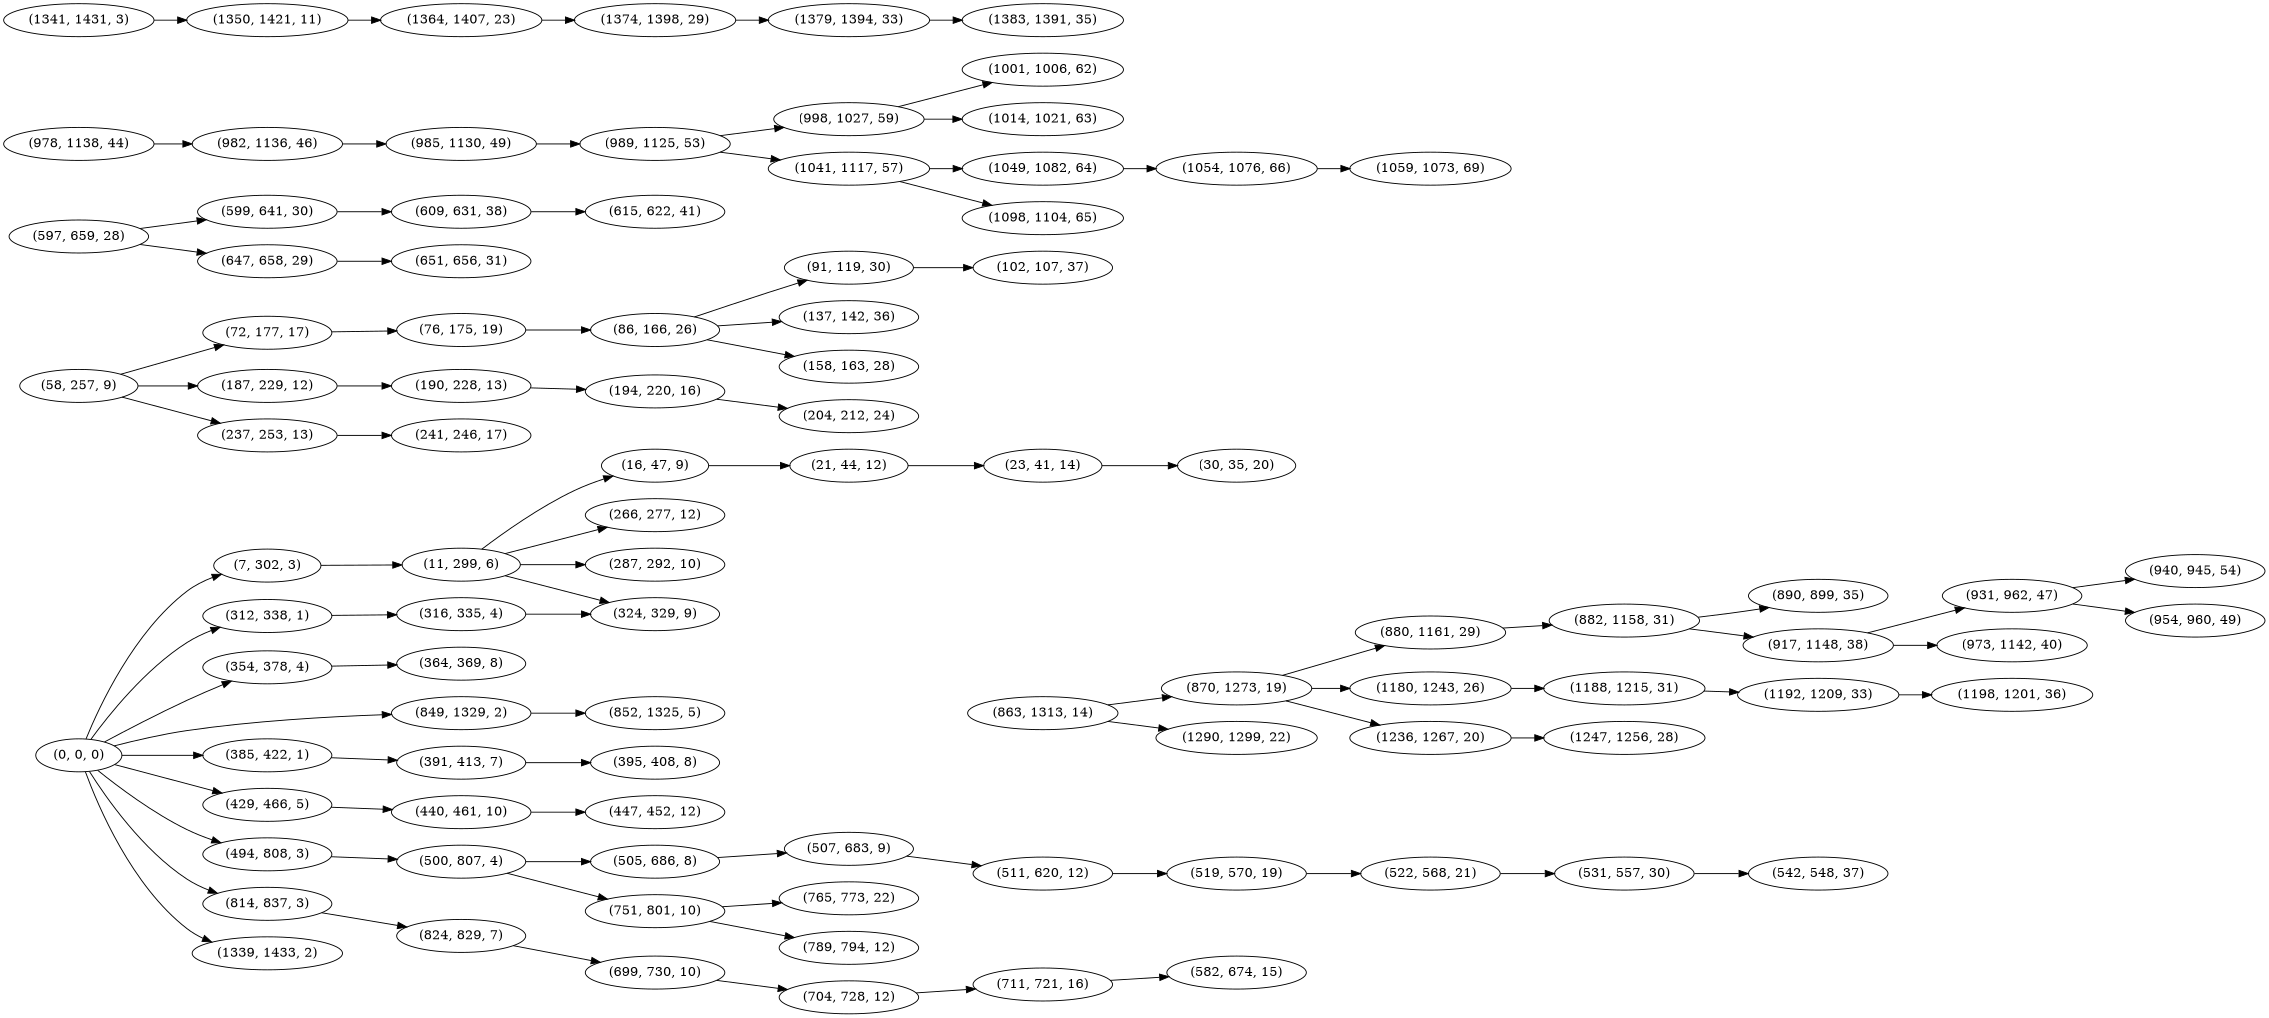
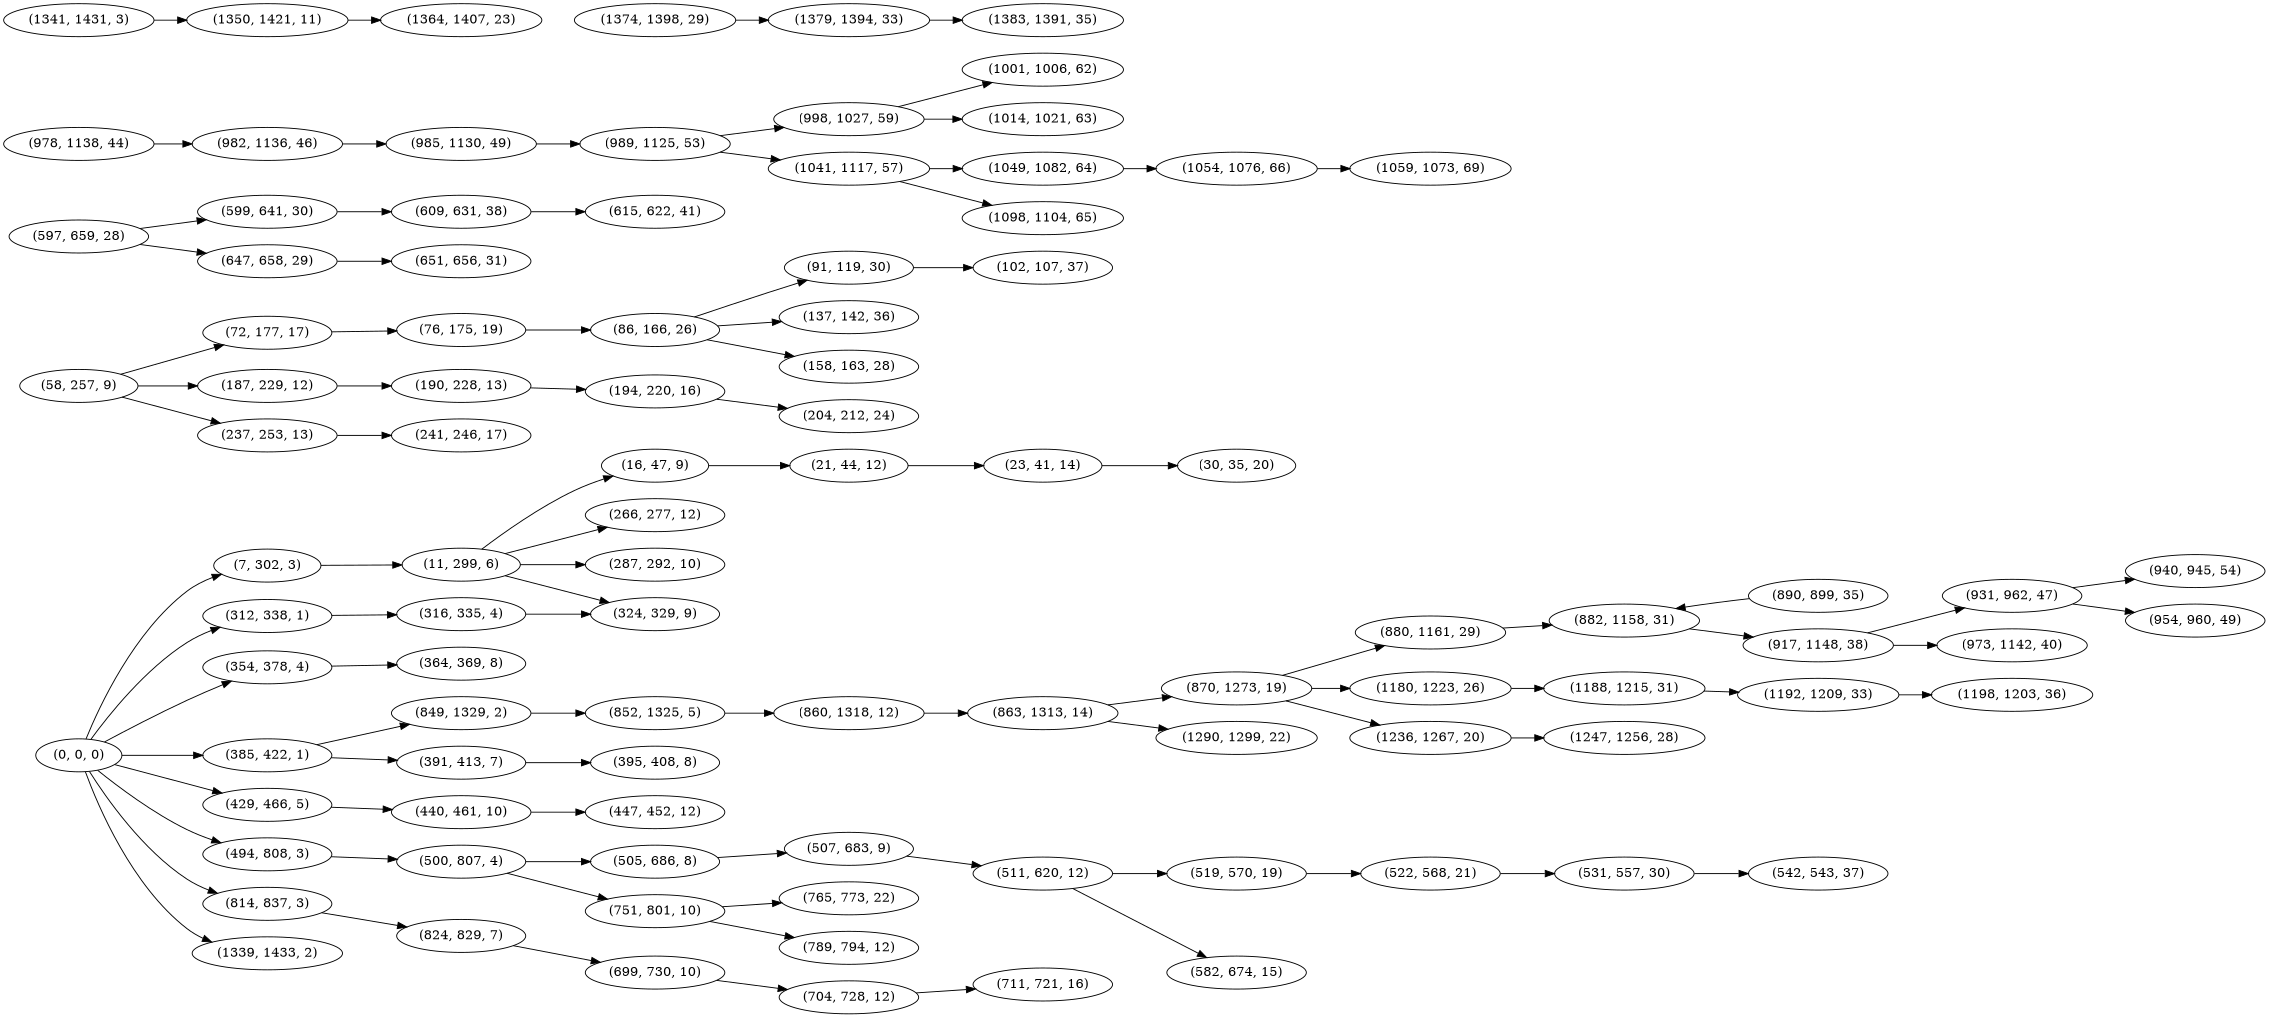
(554, 20) -> none
(1729, 613) -> (1717, 603)
(1430, 688) -> (1430, 688)
(2012, 695) -> (2012, 695)
none -> (849, 713)
(247, 723) -> (359, 735)
(1818, 874) -> (1818, 874)
(1135, 979) -> (1136, 921)
